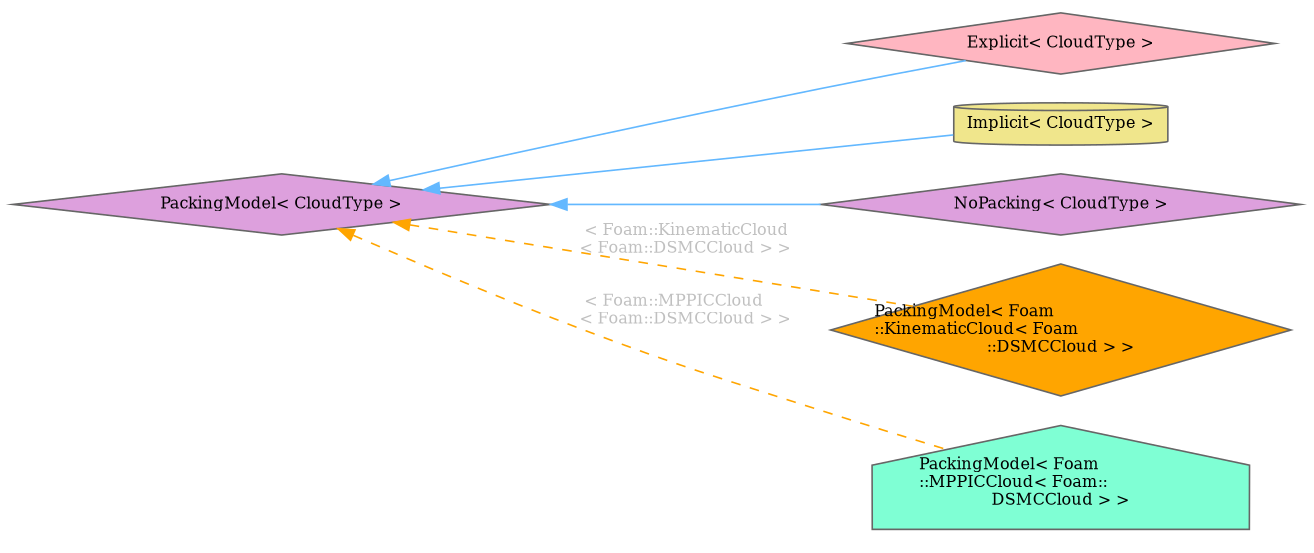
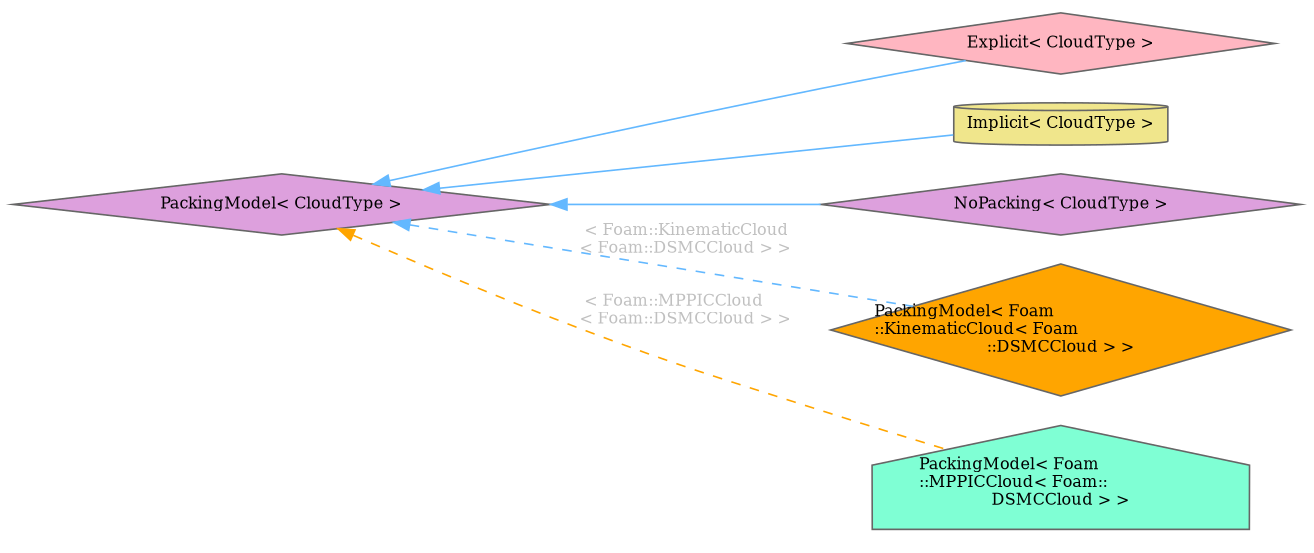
(661, 266) -> (661, 266)
